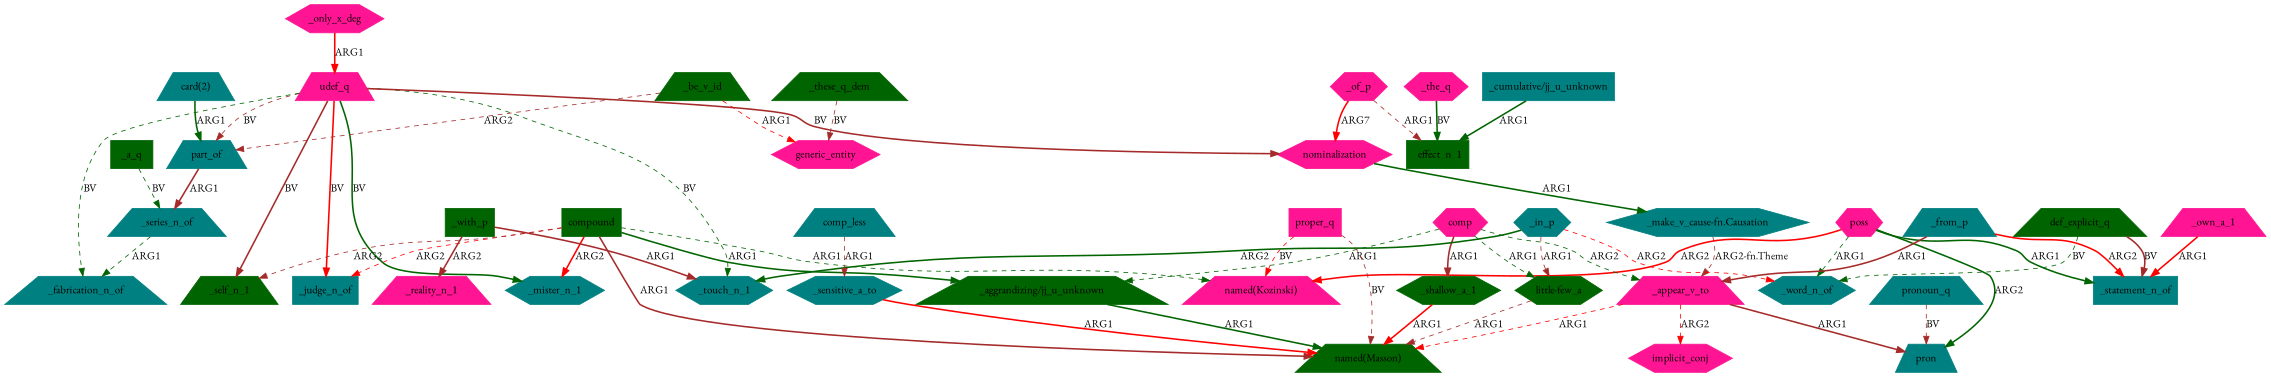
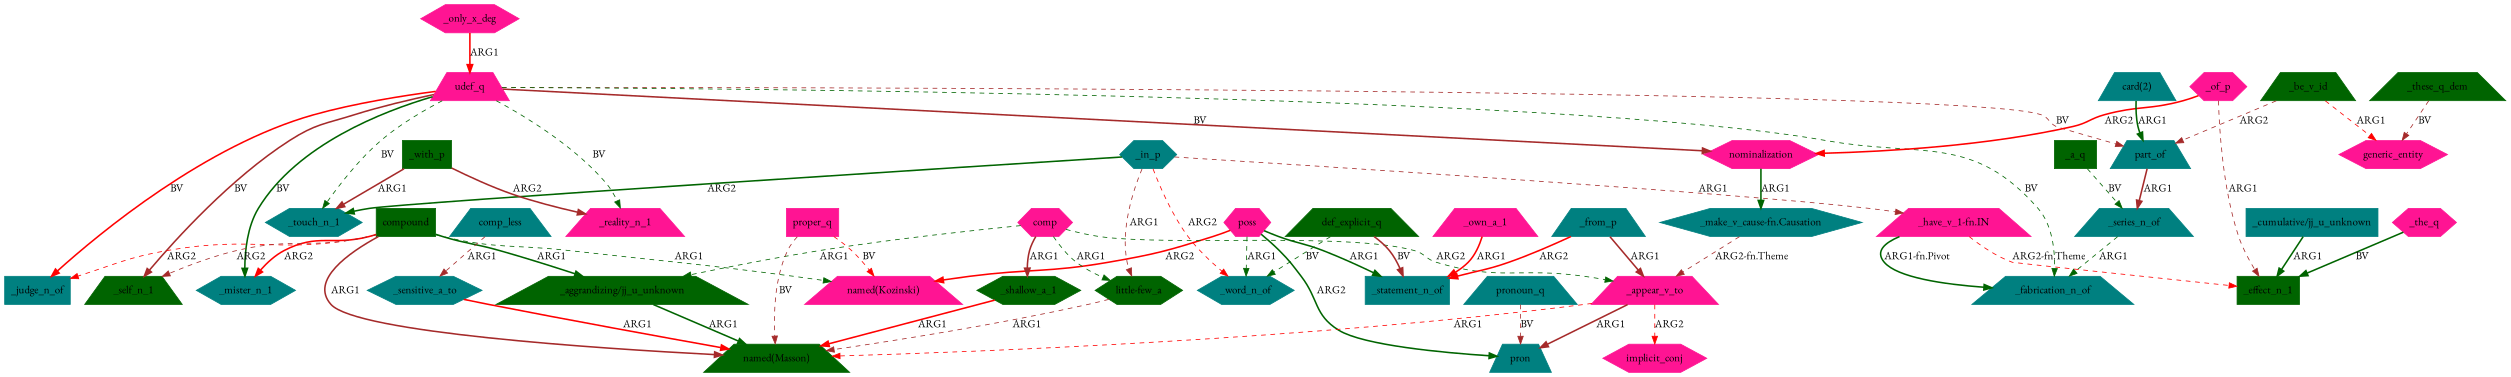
(1355, 121) -> (2119, 121)
none -> (563, 143)
none -> (1954, 222)
